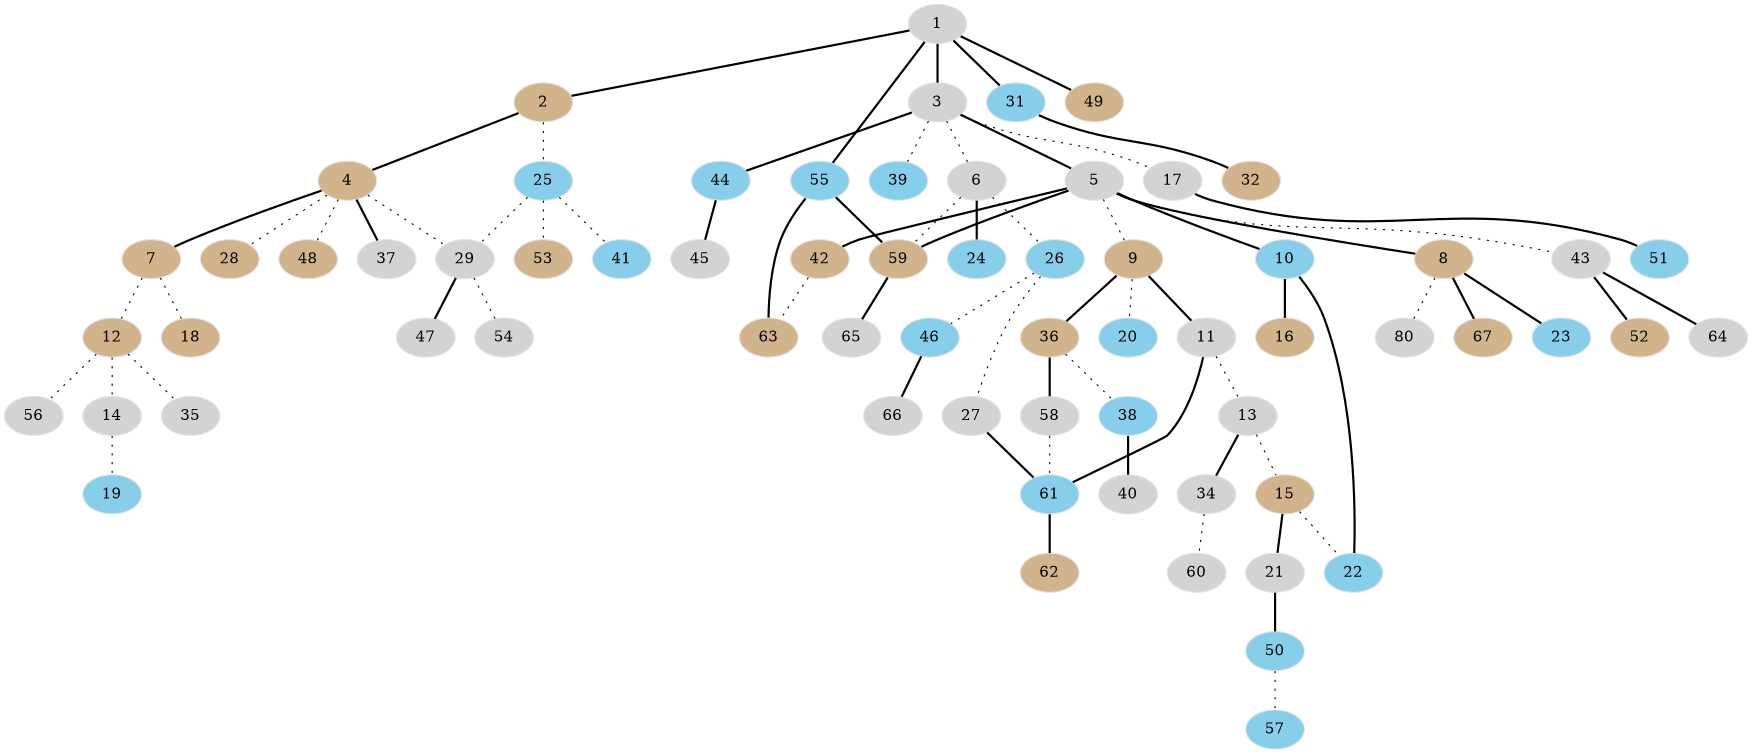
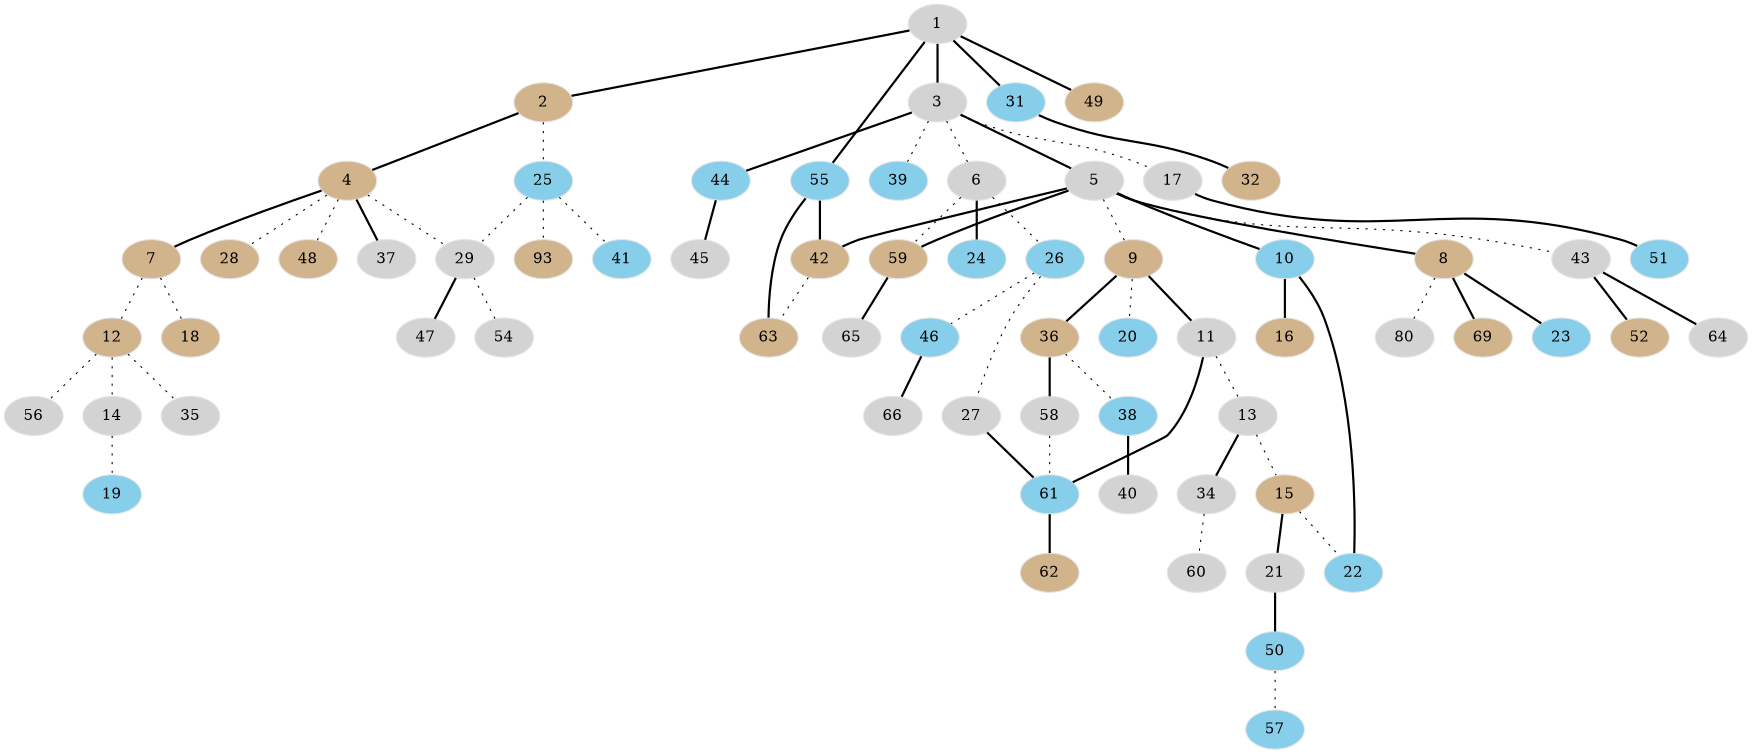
(859, 220) -> (820, 220)
(543, 259) -> (543, 259)
(1483, 338) -> (1483, 338)
